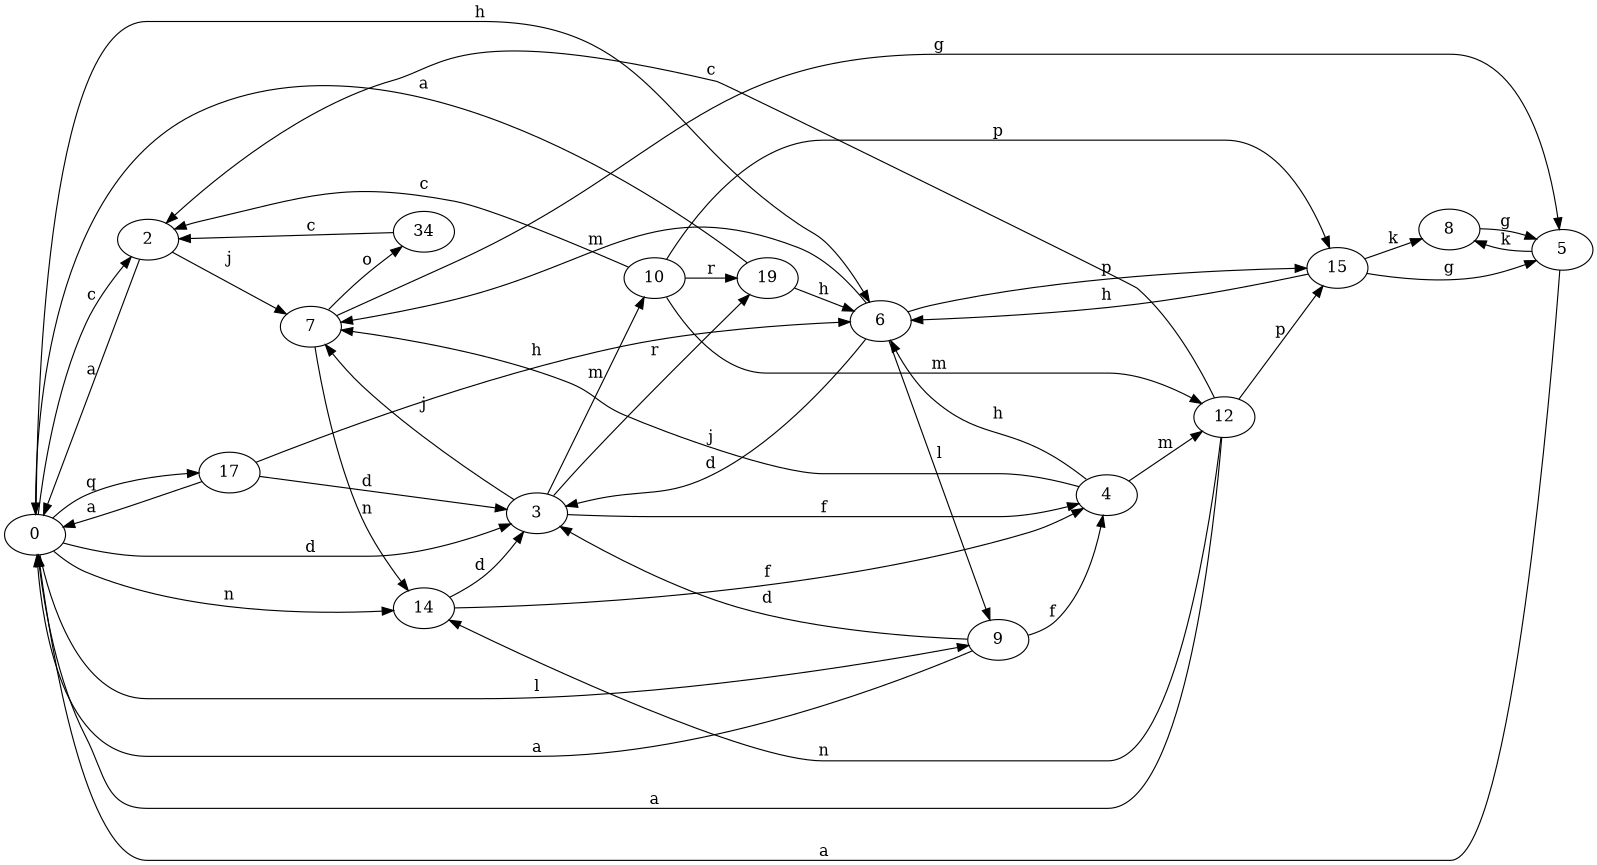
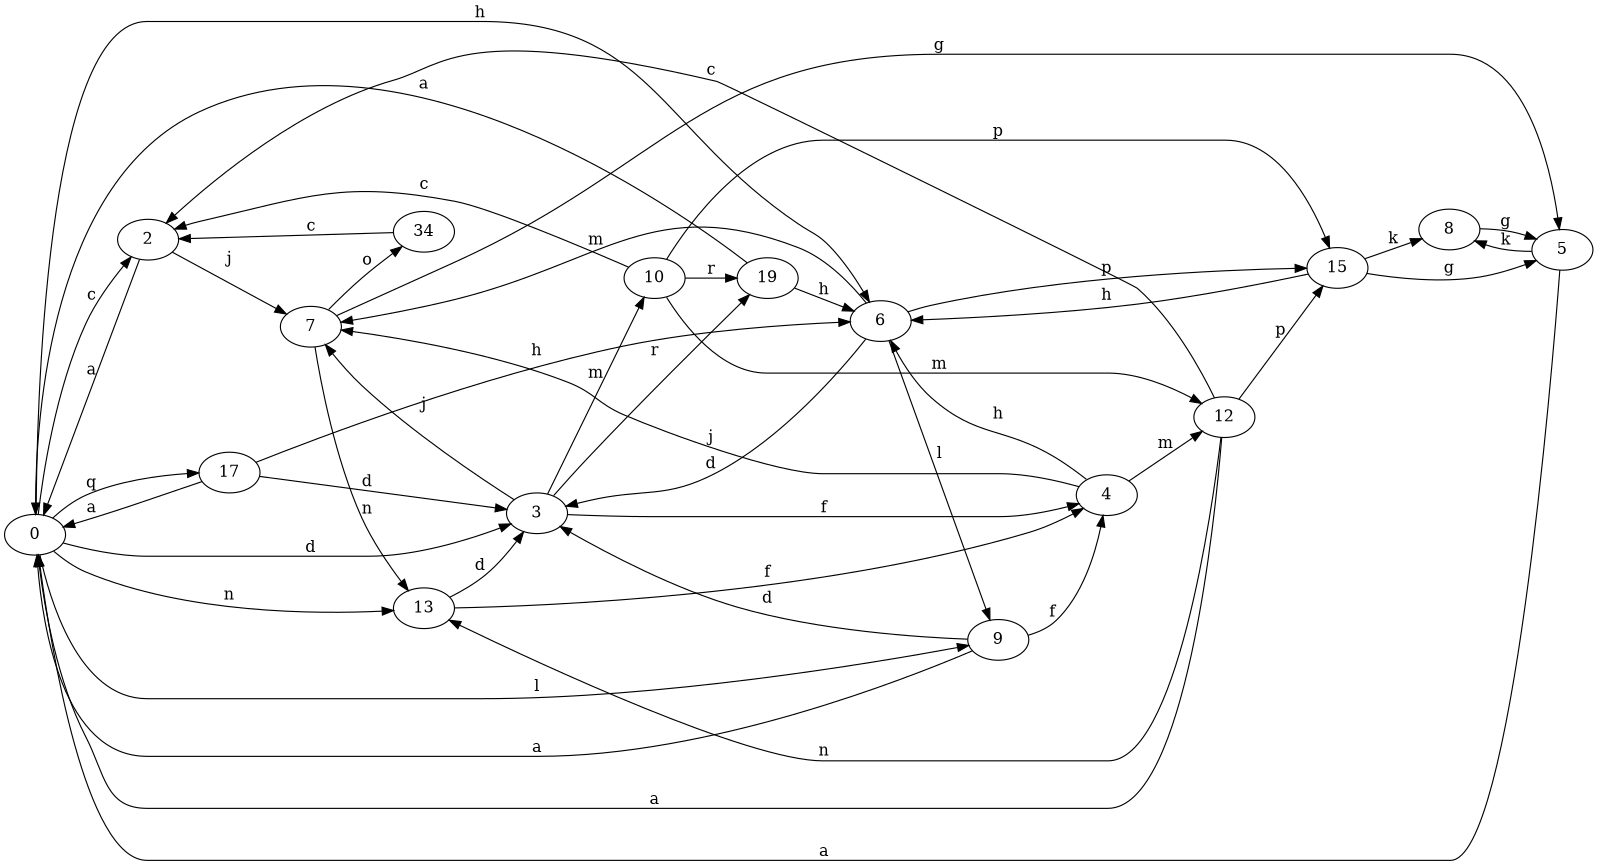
(424, 608) -> (424, 608)
